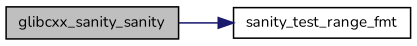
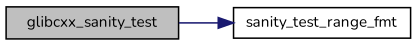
(92, 23) -> (92, 23)
